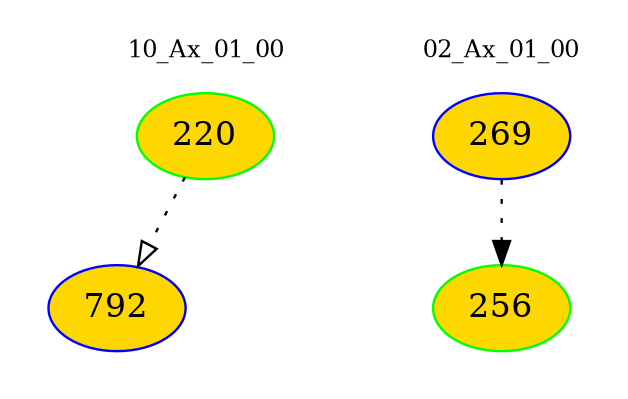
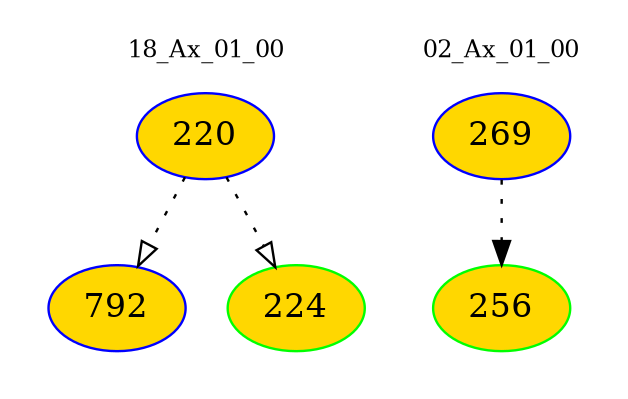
(207, 51) -> (207, 51)
(205, 136) -> (205, 136)
none -> (296, 308)
